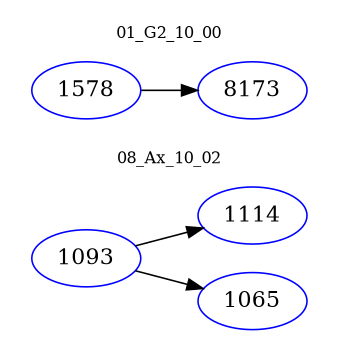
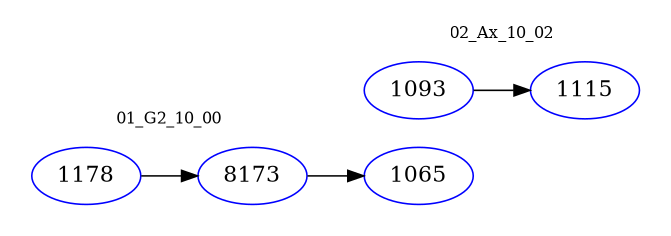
(86, 90) -> (86, 176)
(169, 159) -> (502, 34)
(253, 216) -> (585, 90)
(161, 278) -> (330, 176)
